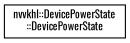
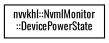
(65, 21) -> (54, 21)
